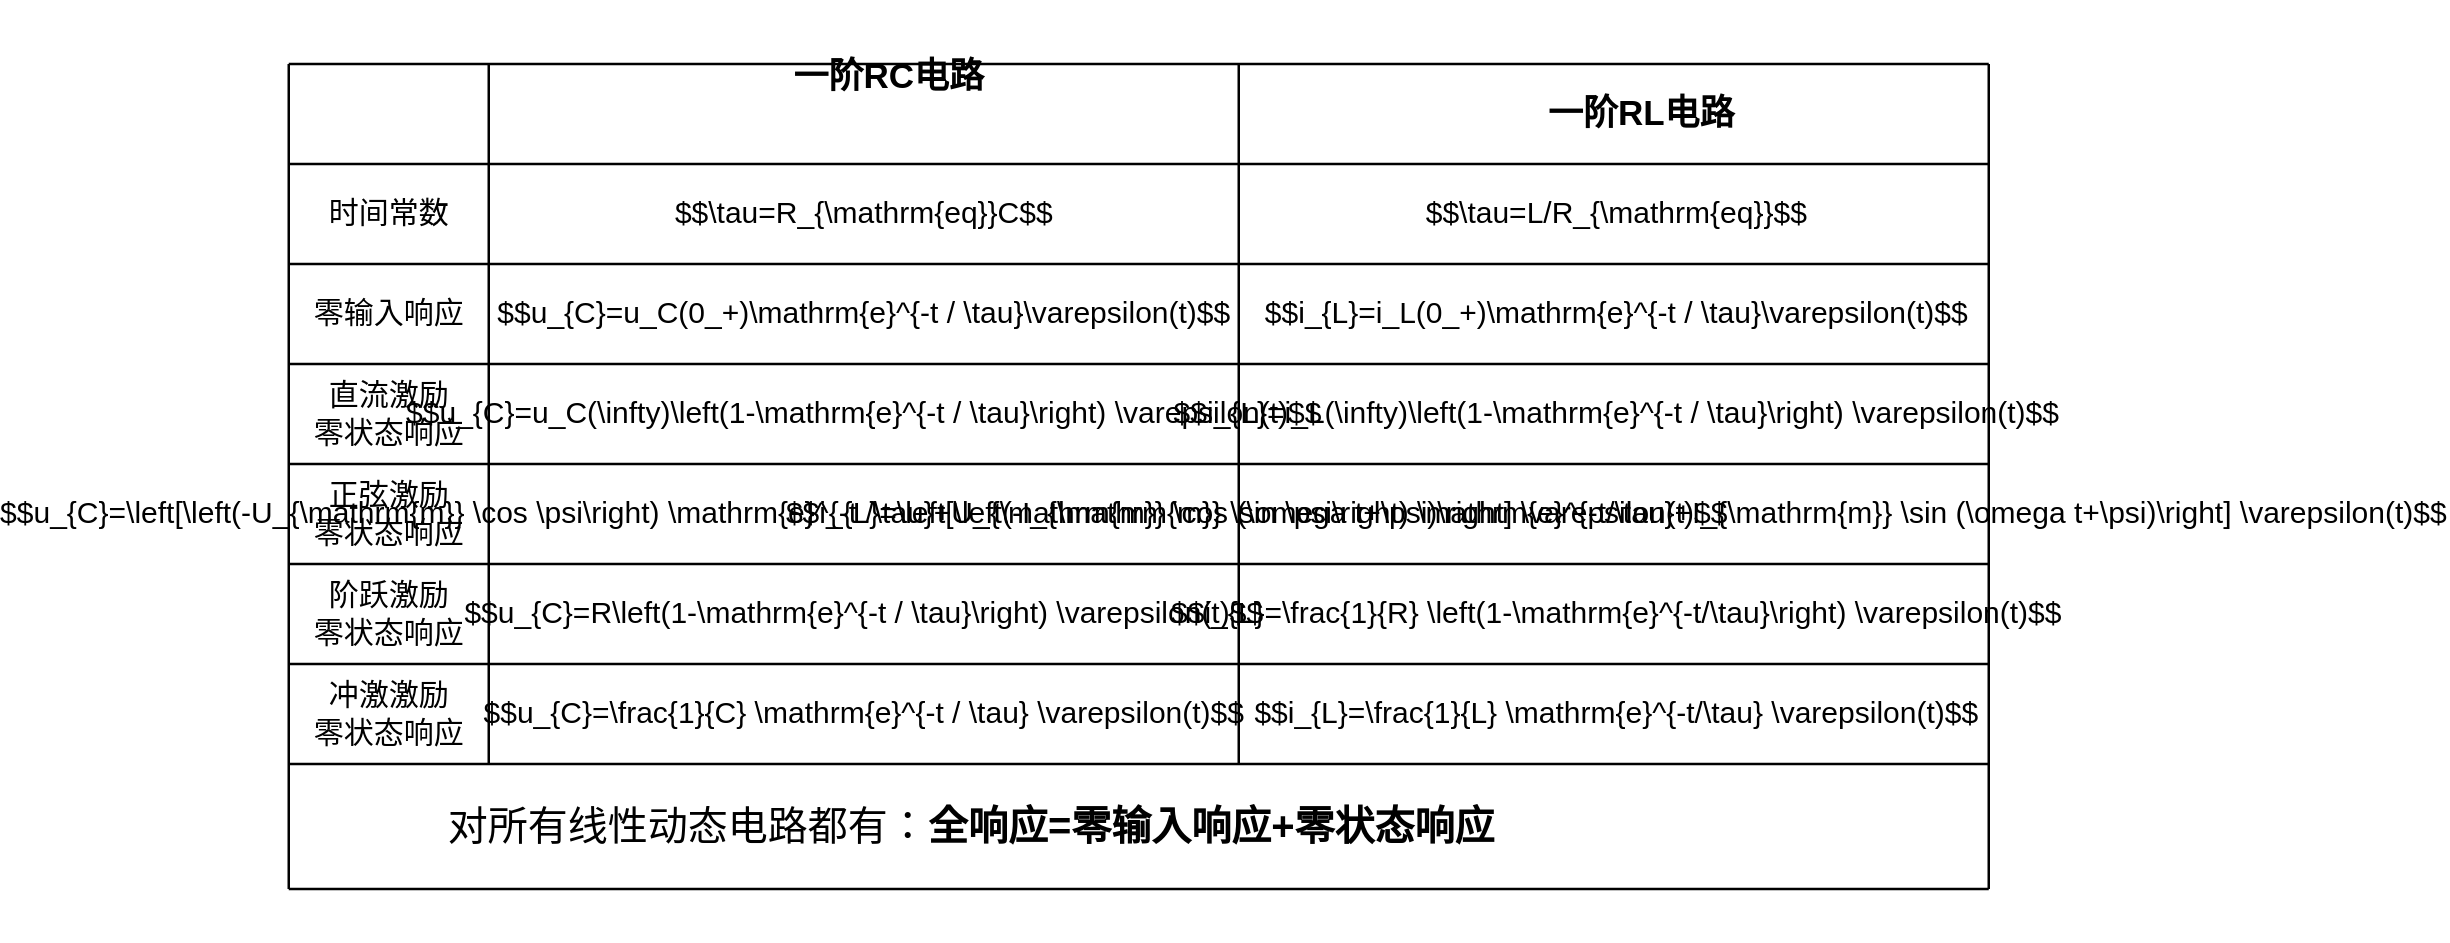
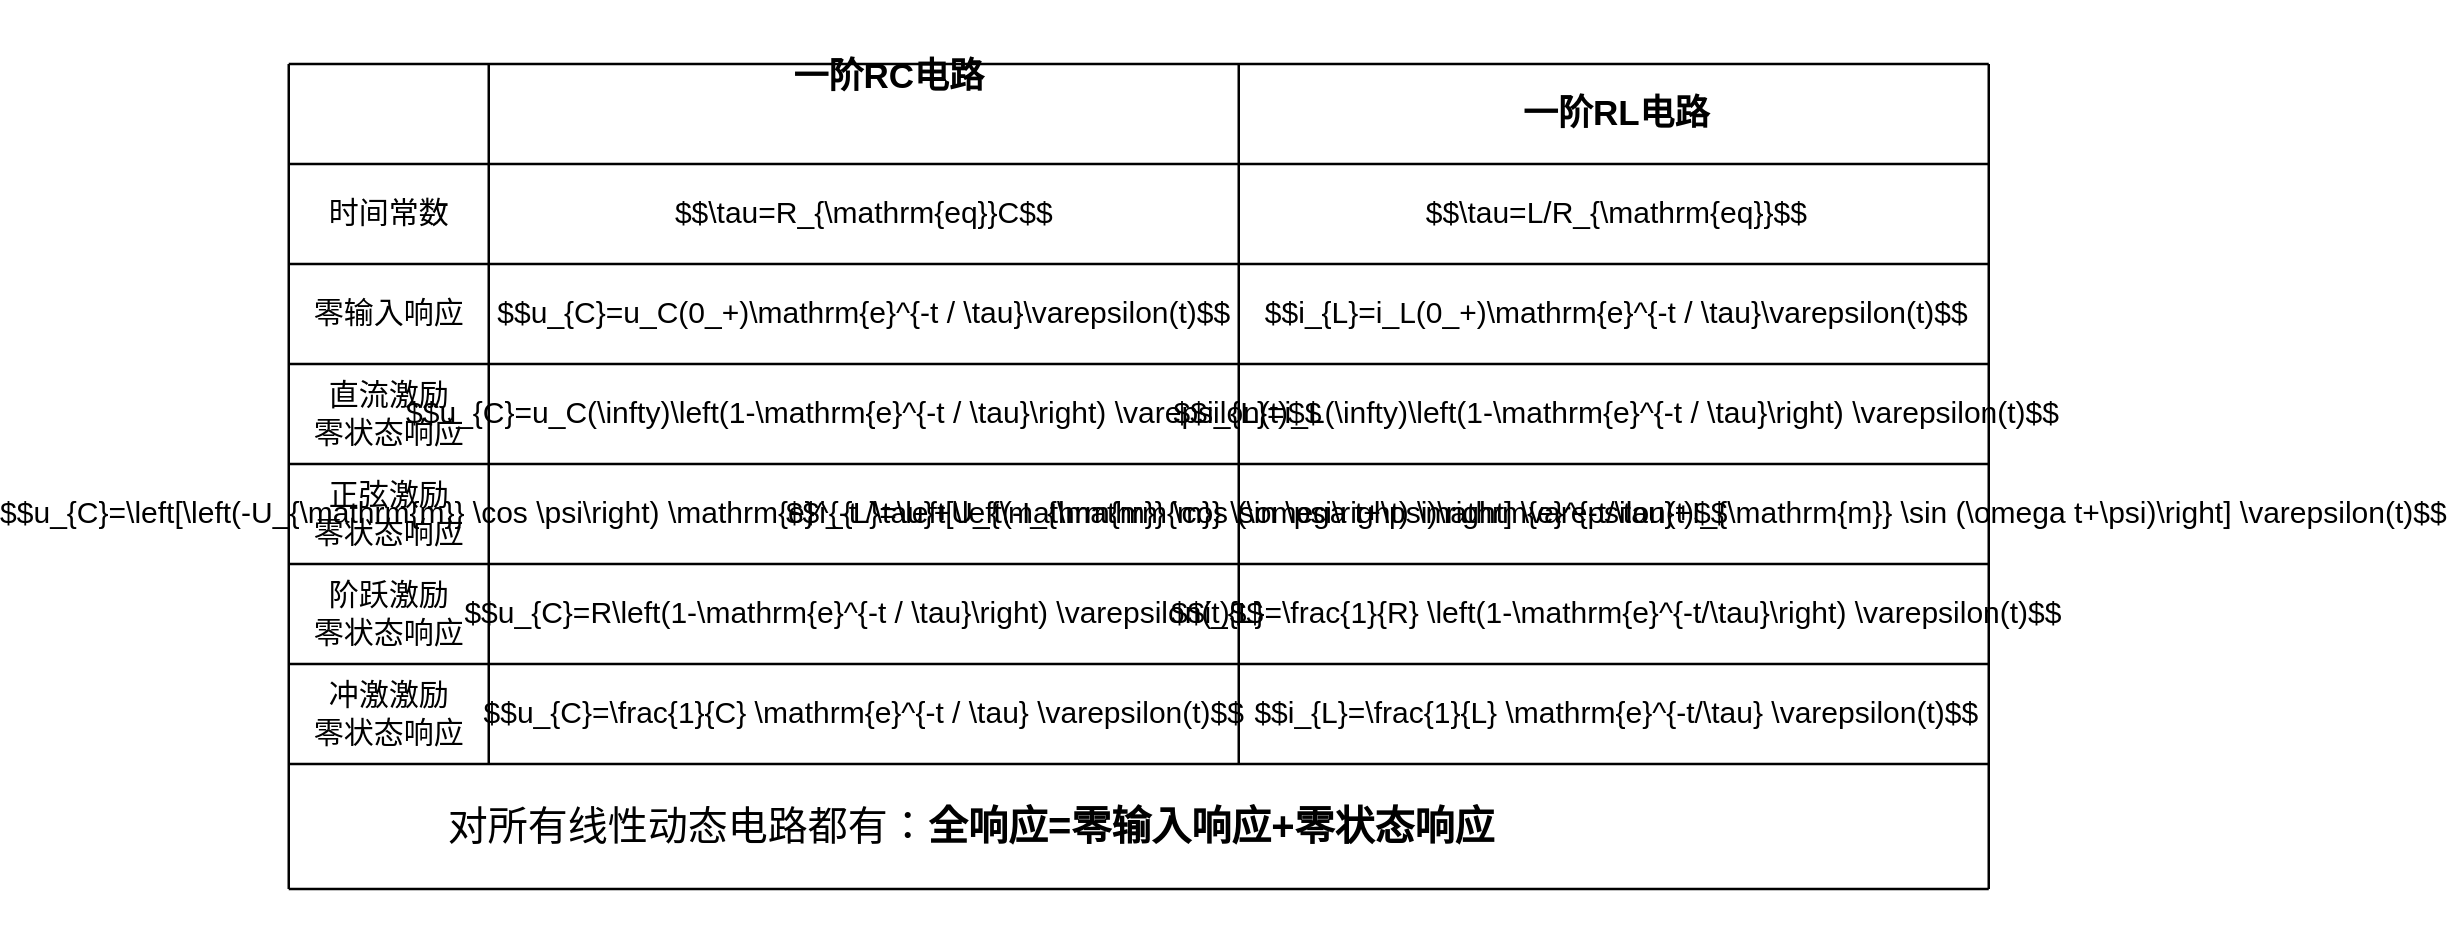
(1641, 114) -> (1616, 114)
